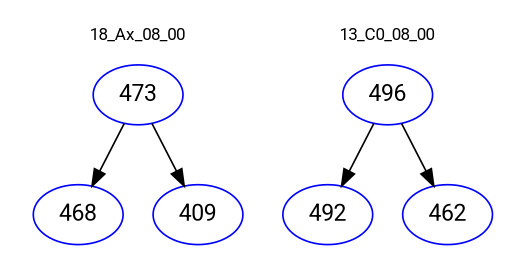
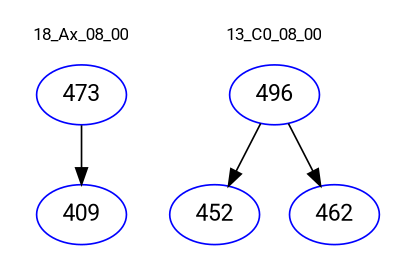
(78, 215) -> none
(328, 215) -> (215, 215)
